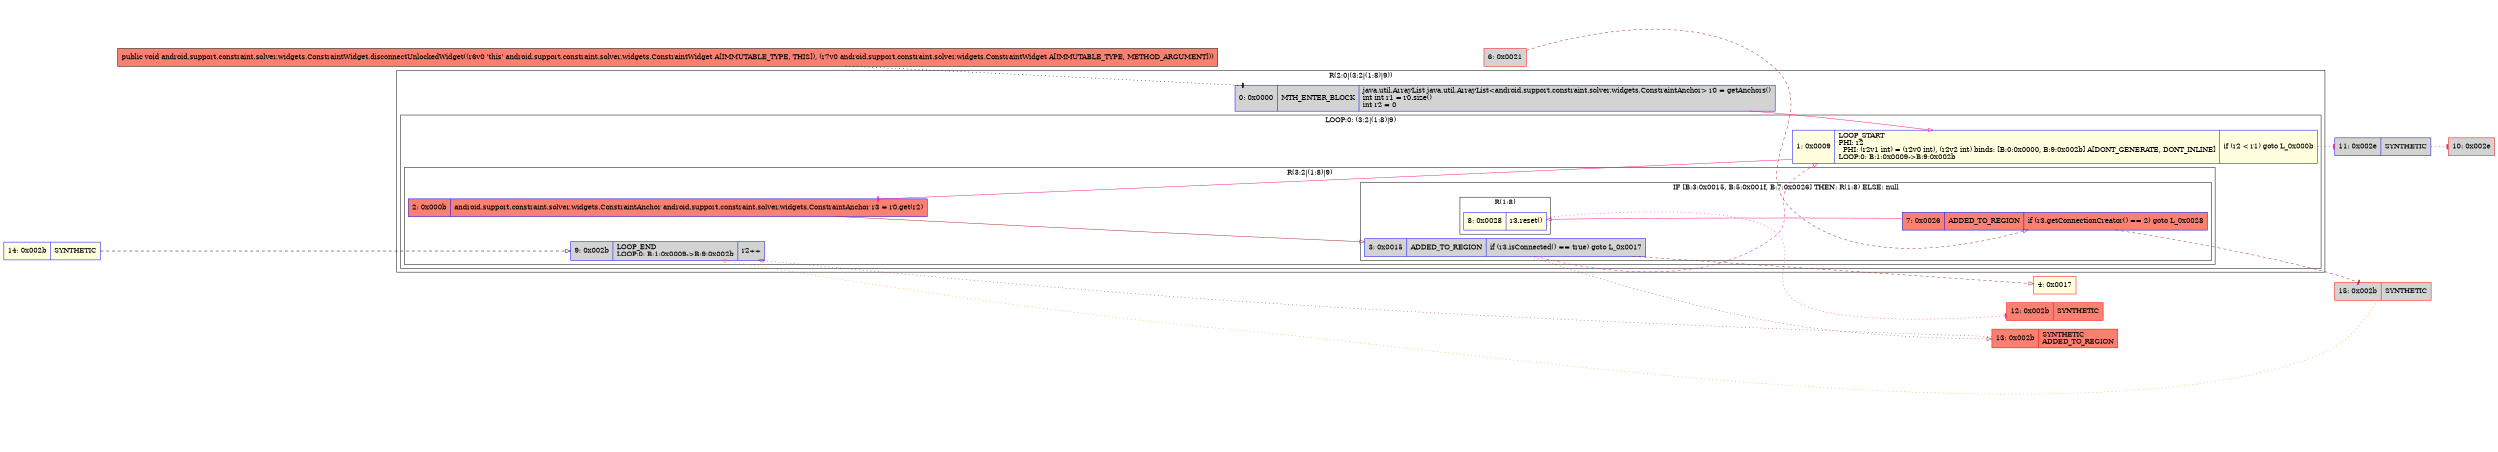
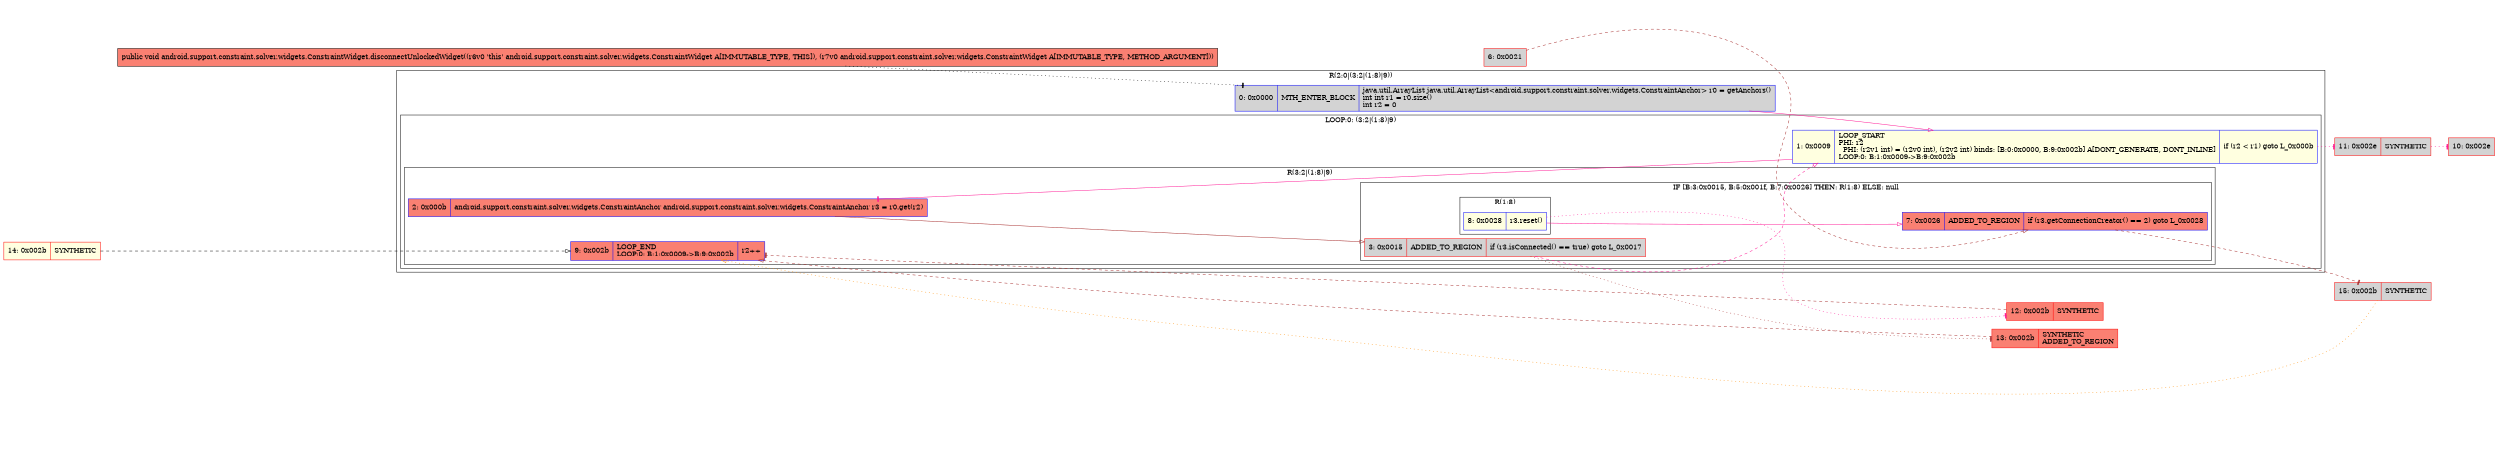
(2383, 147) -> (2383, 147)
(1718, 218) -> (1722, 224)
(1505, 248) -> (1505, 248)
(52, 251) -> (52, 251)
(668, 251) -> (668, 251)
none -> (1387, 282)
(2055, 285) -> none
(1377, 310) -> (1377, 310)
(1756, 318) -> (1756, 318)
